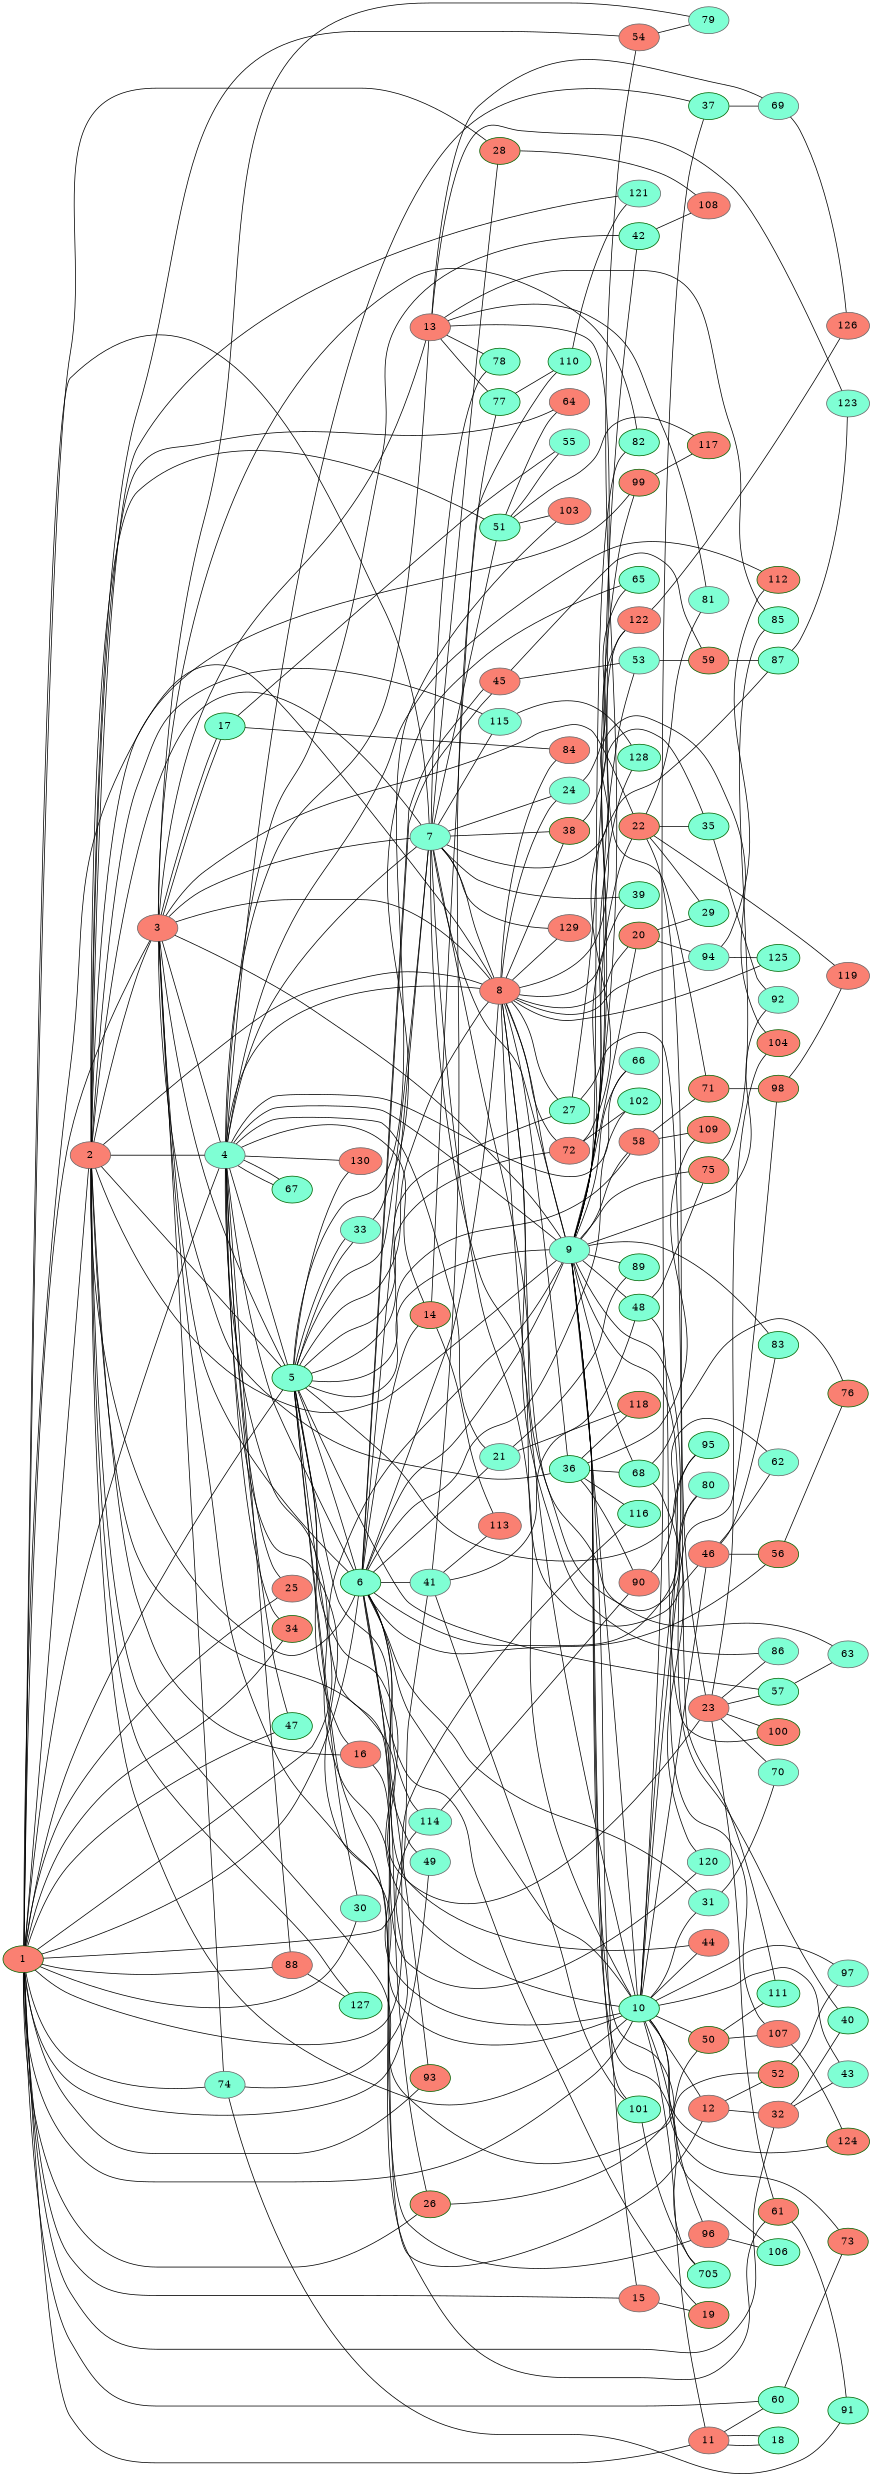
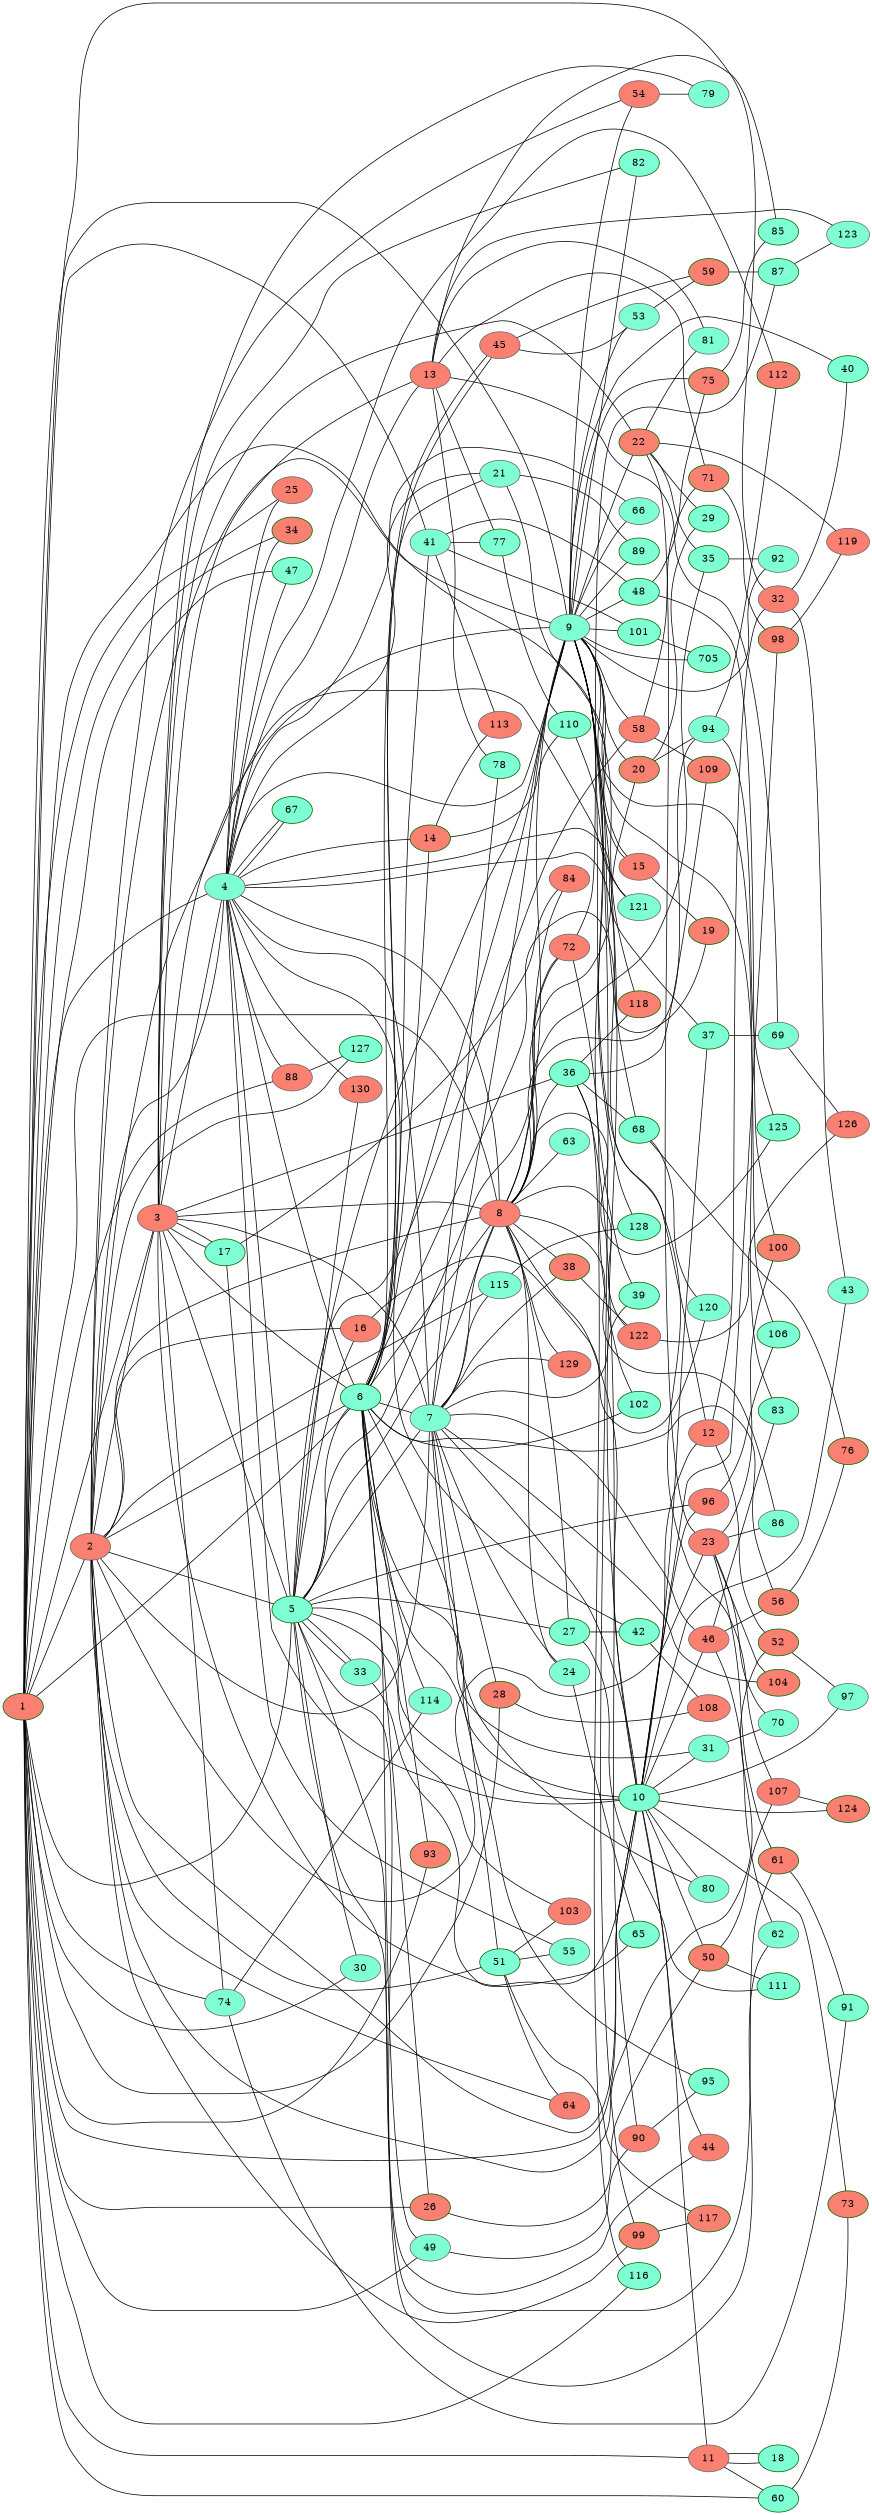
(81, 371) -> none
(778, 1692) -> none
(539, 1697) -> (569, 2248)
